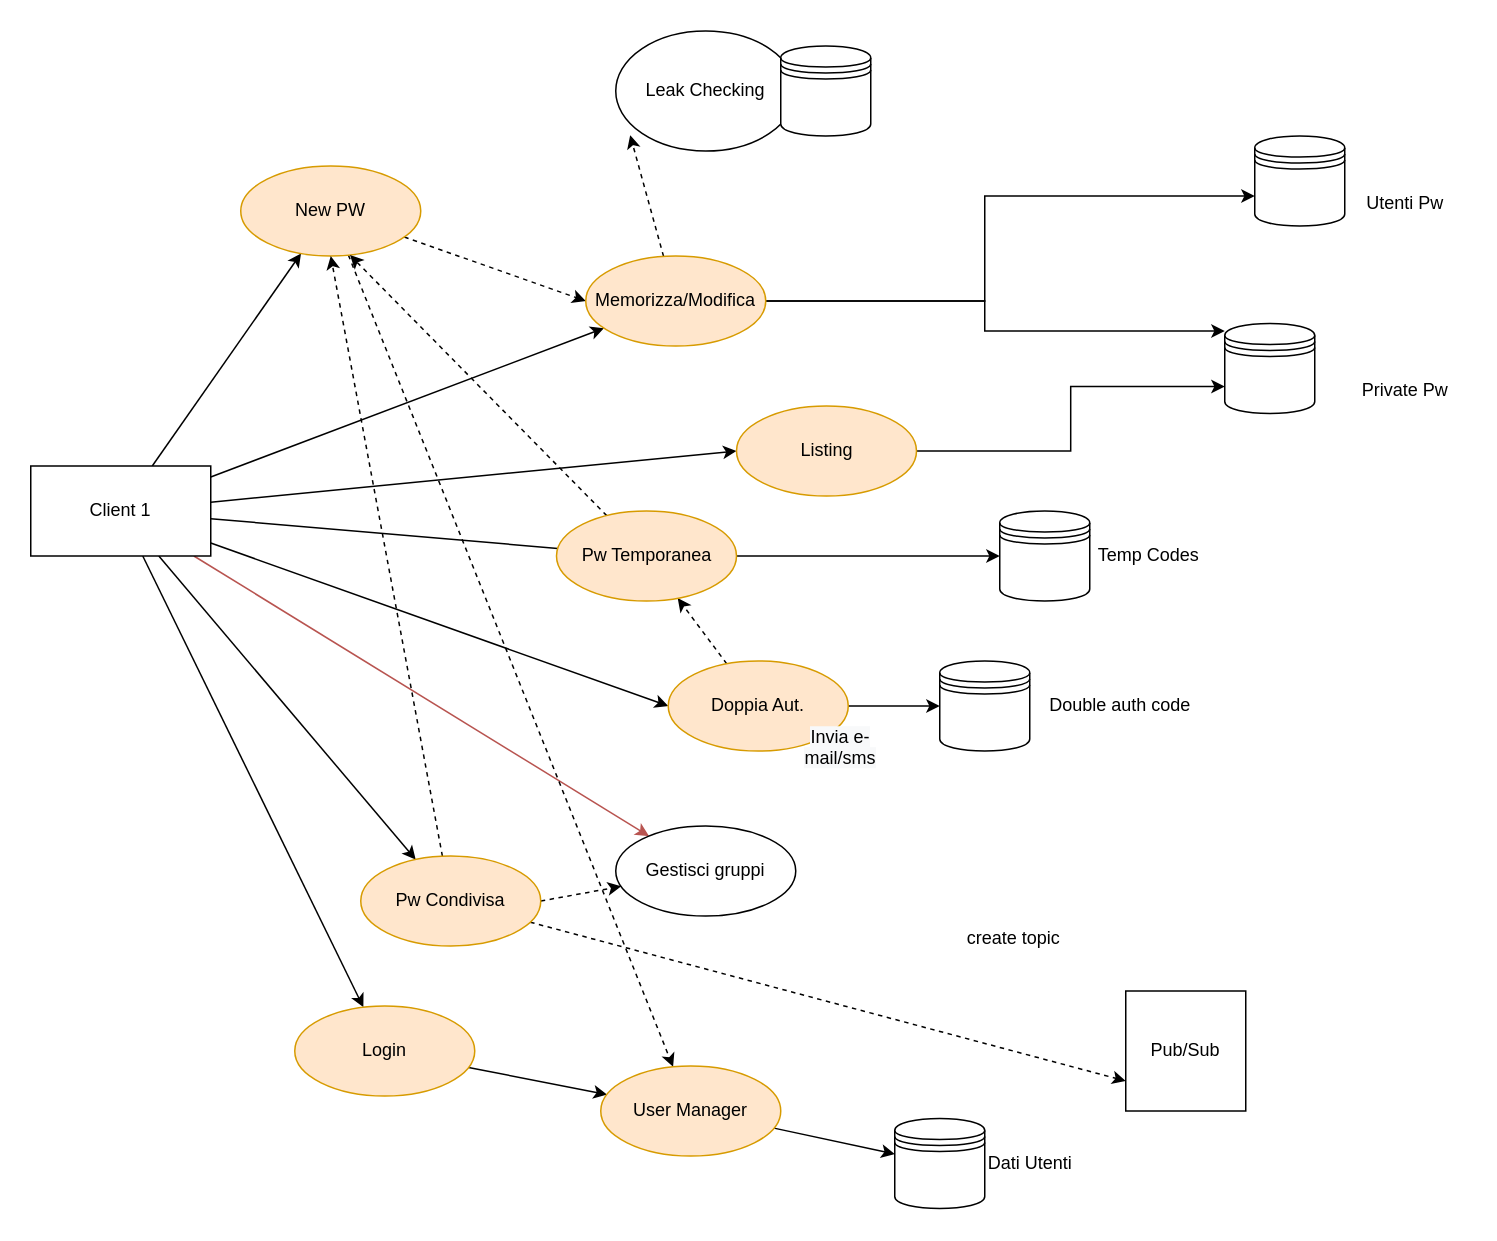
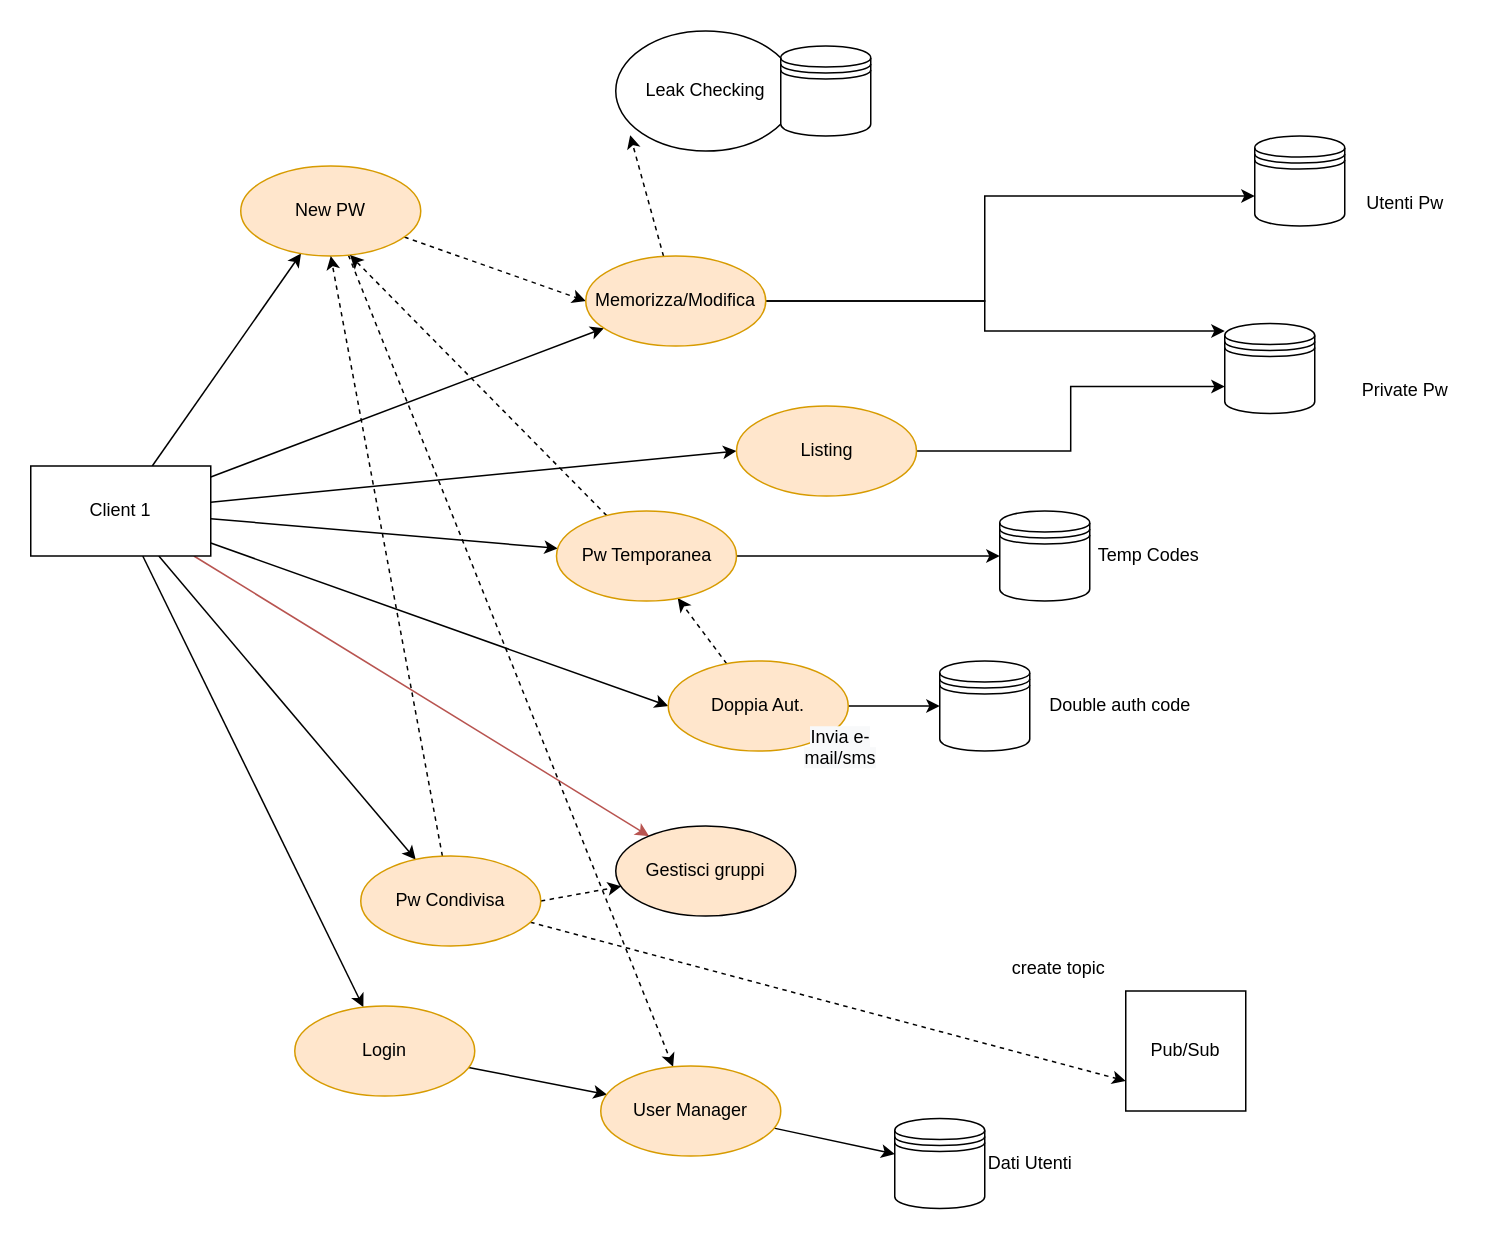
(550, 547) -> (546, 547)
(706, 871) -> (706, 871)
(1013, 938) -> (1058, 968)
